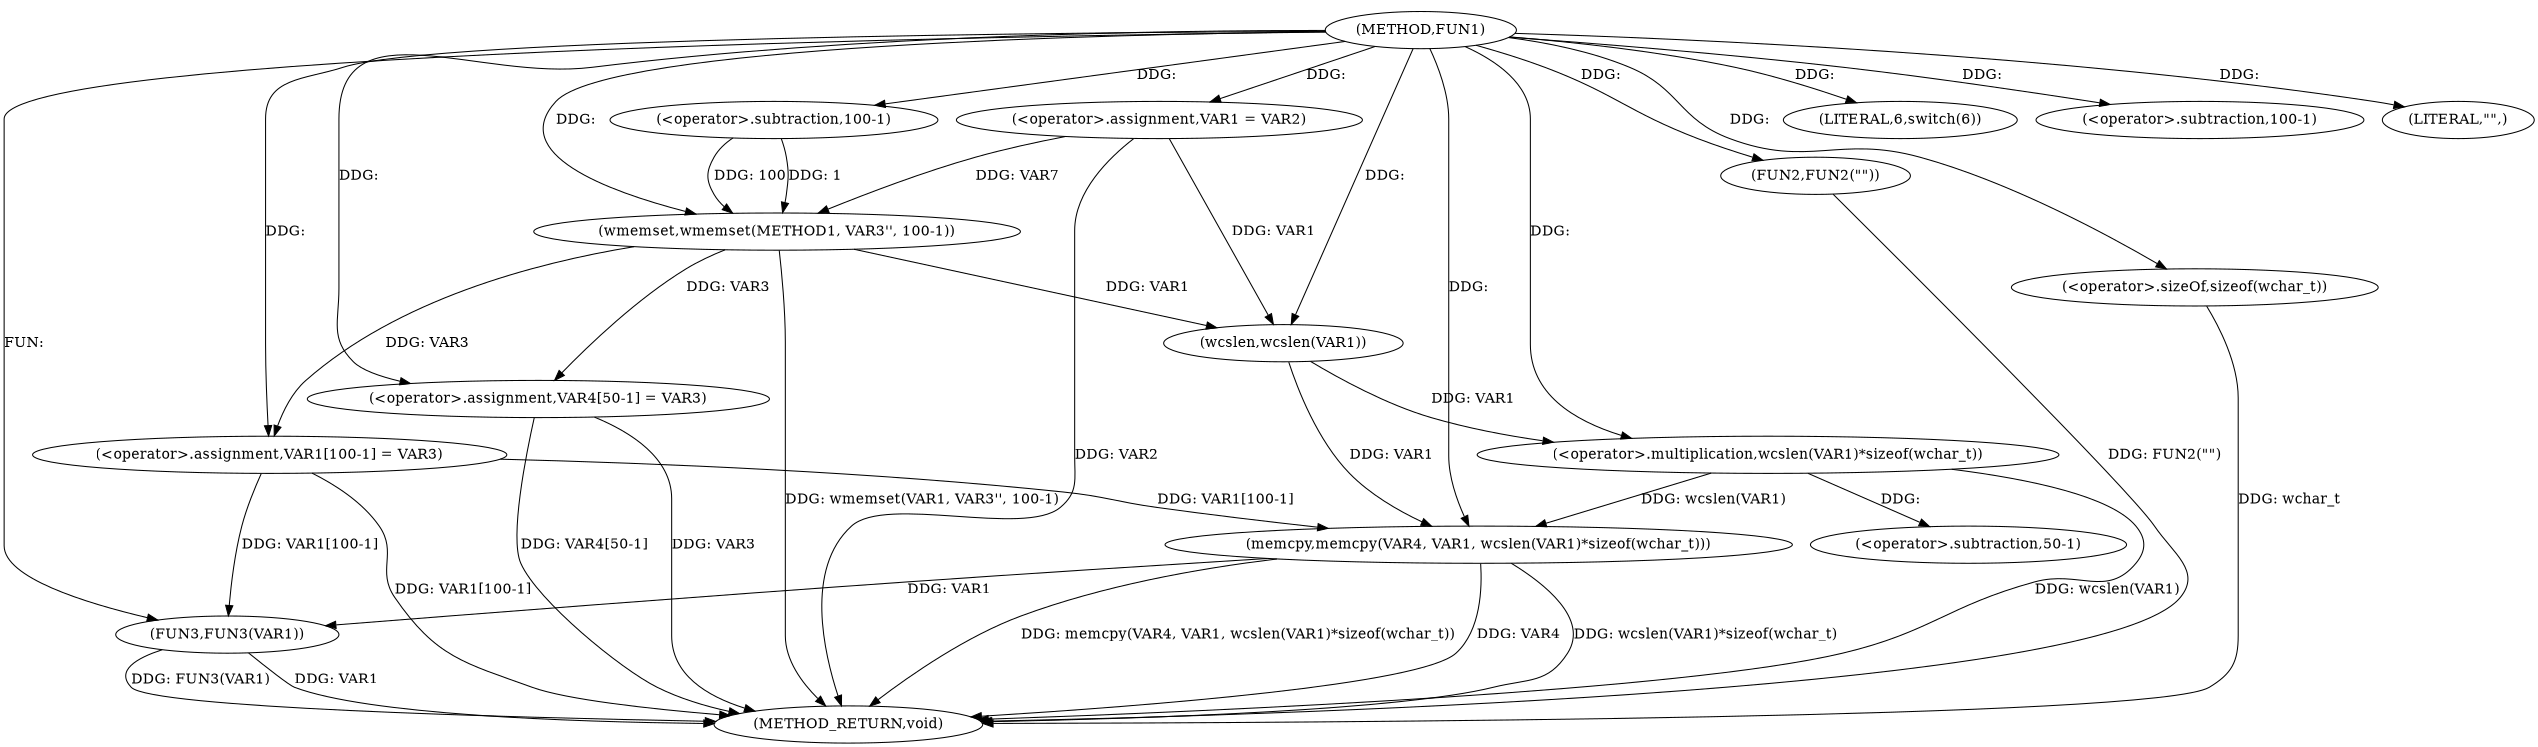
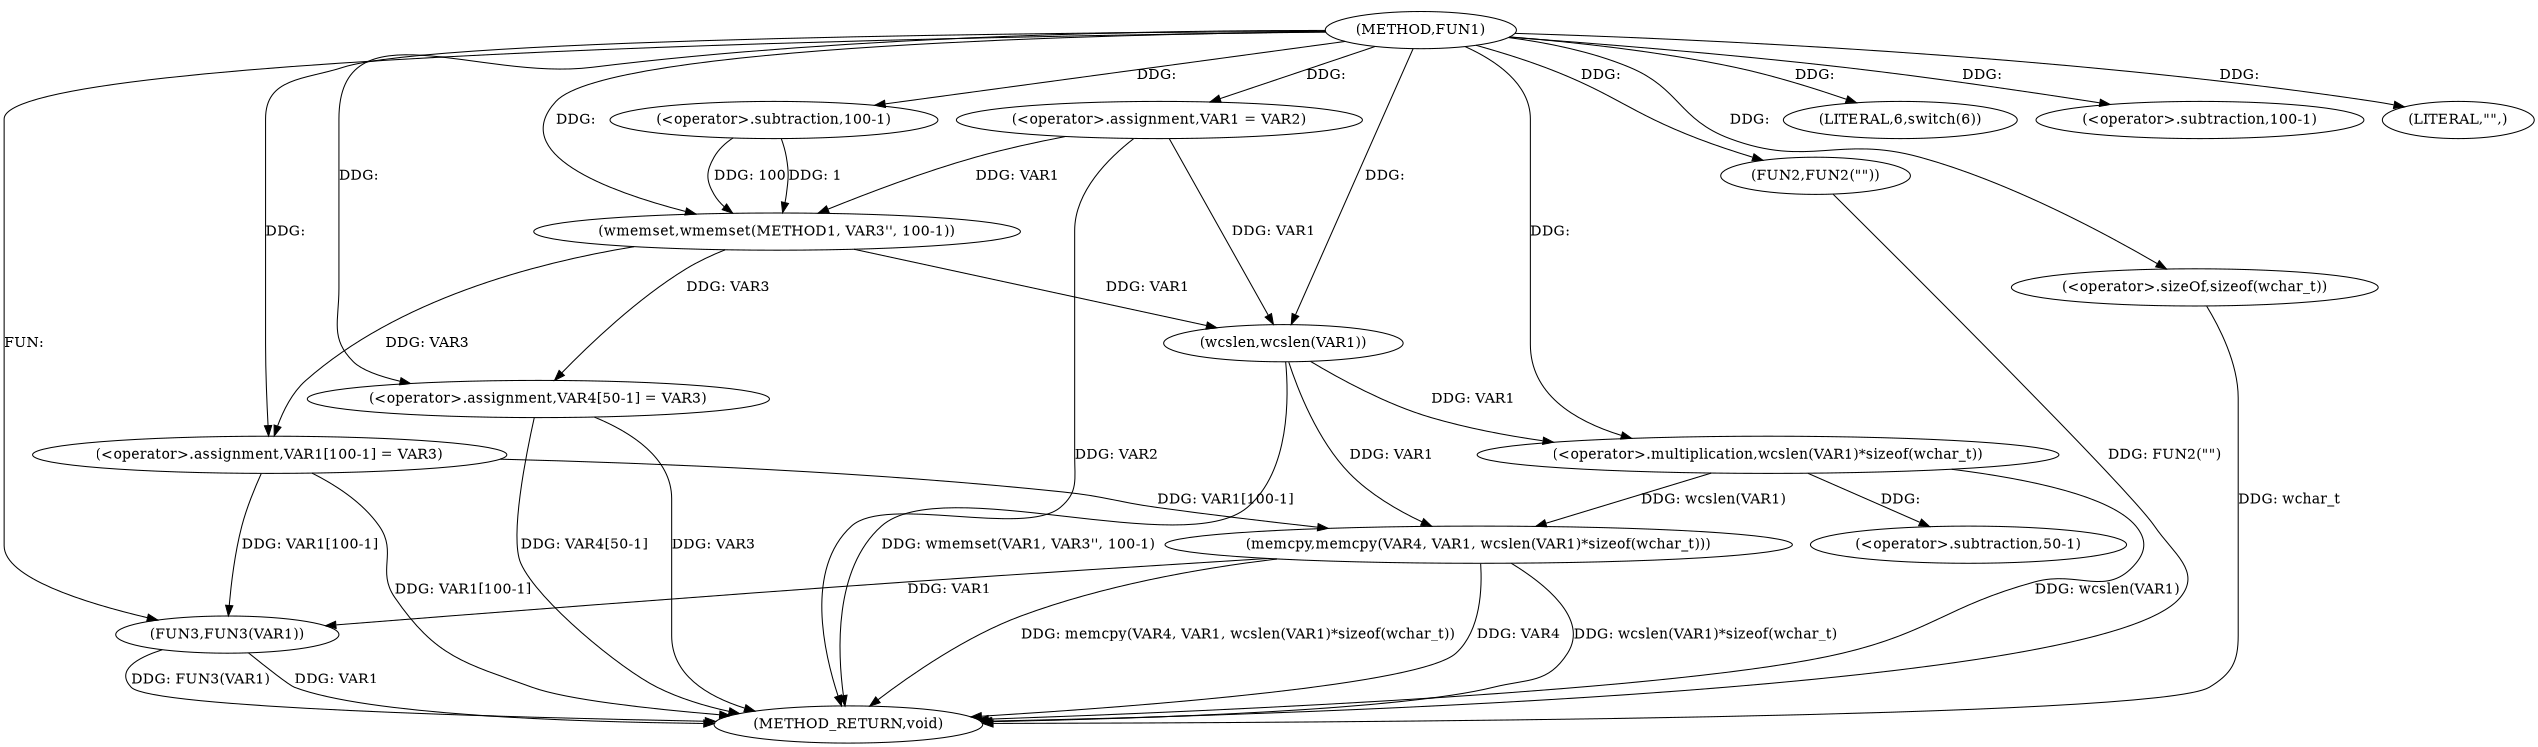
(1018, 176) -> (1018, 176)
(1449, 282) -> none
(785, 479) -> (1070, 517)
